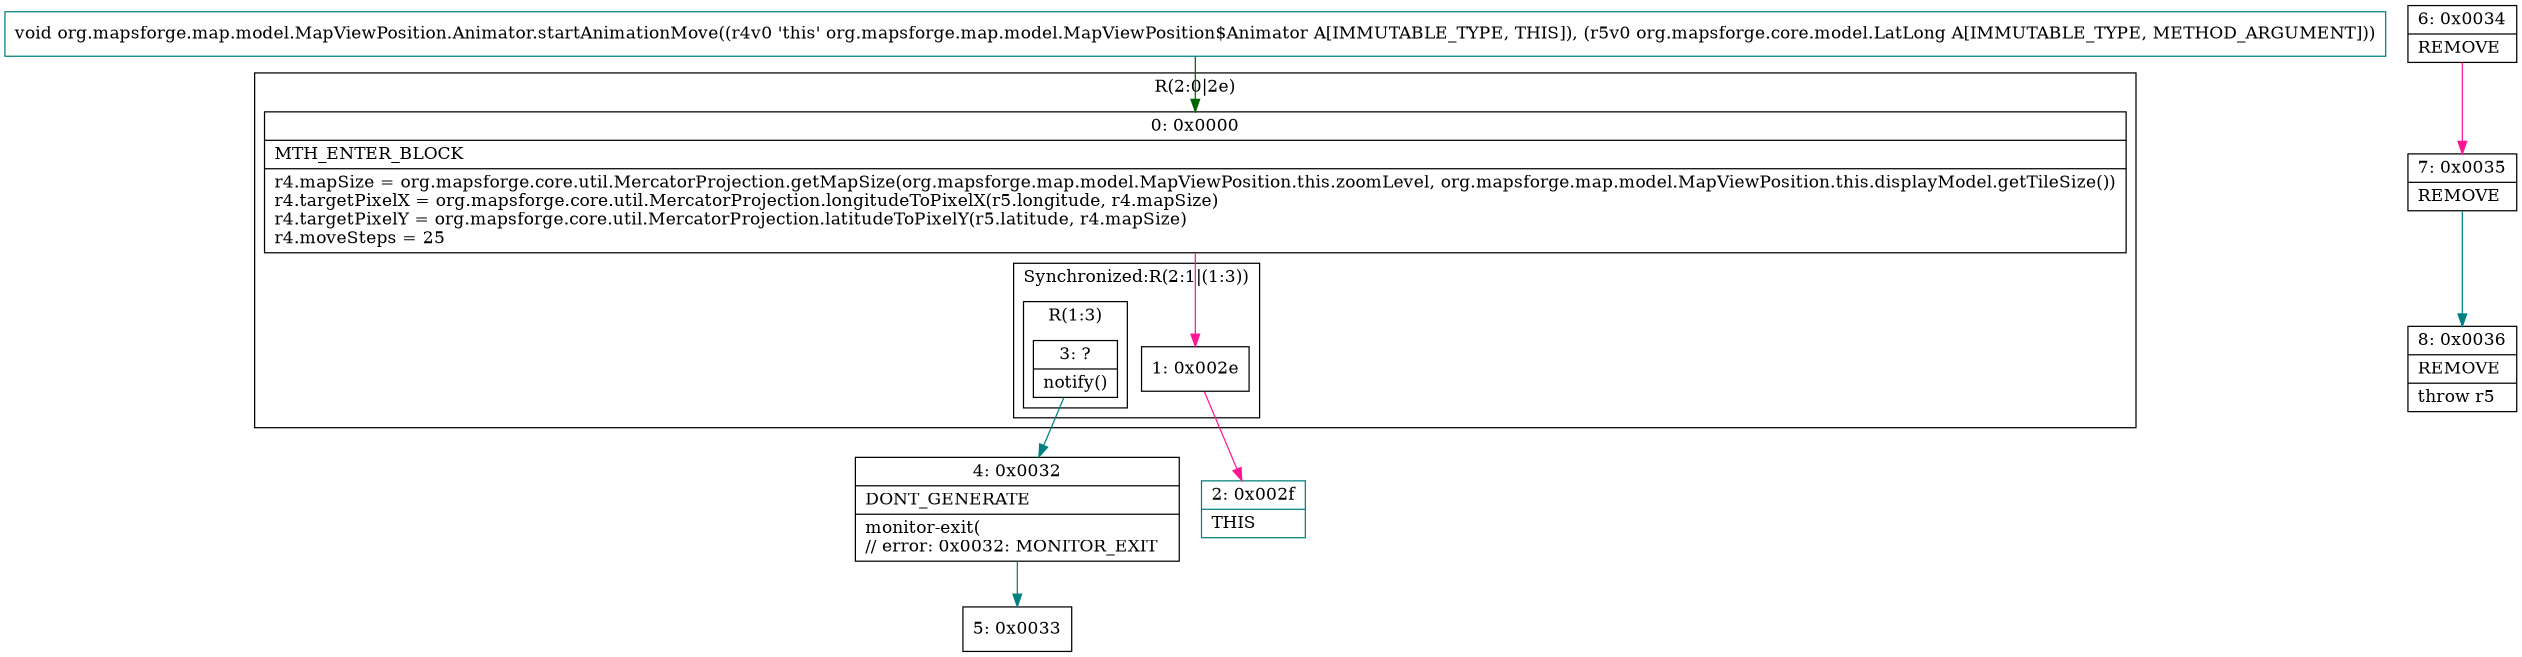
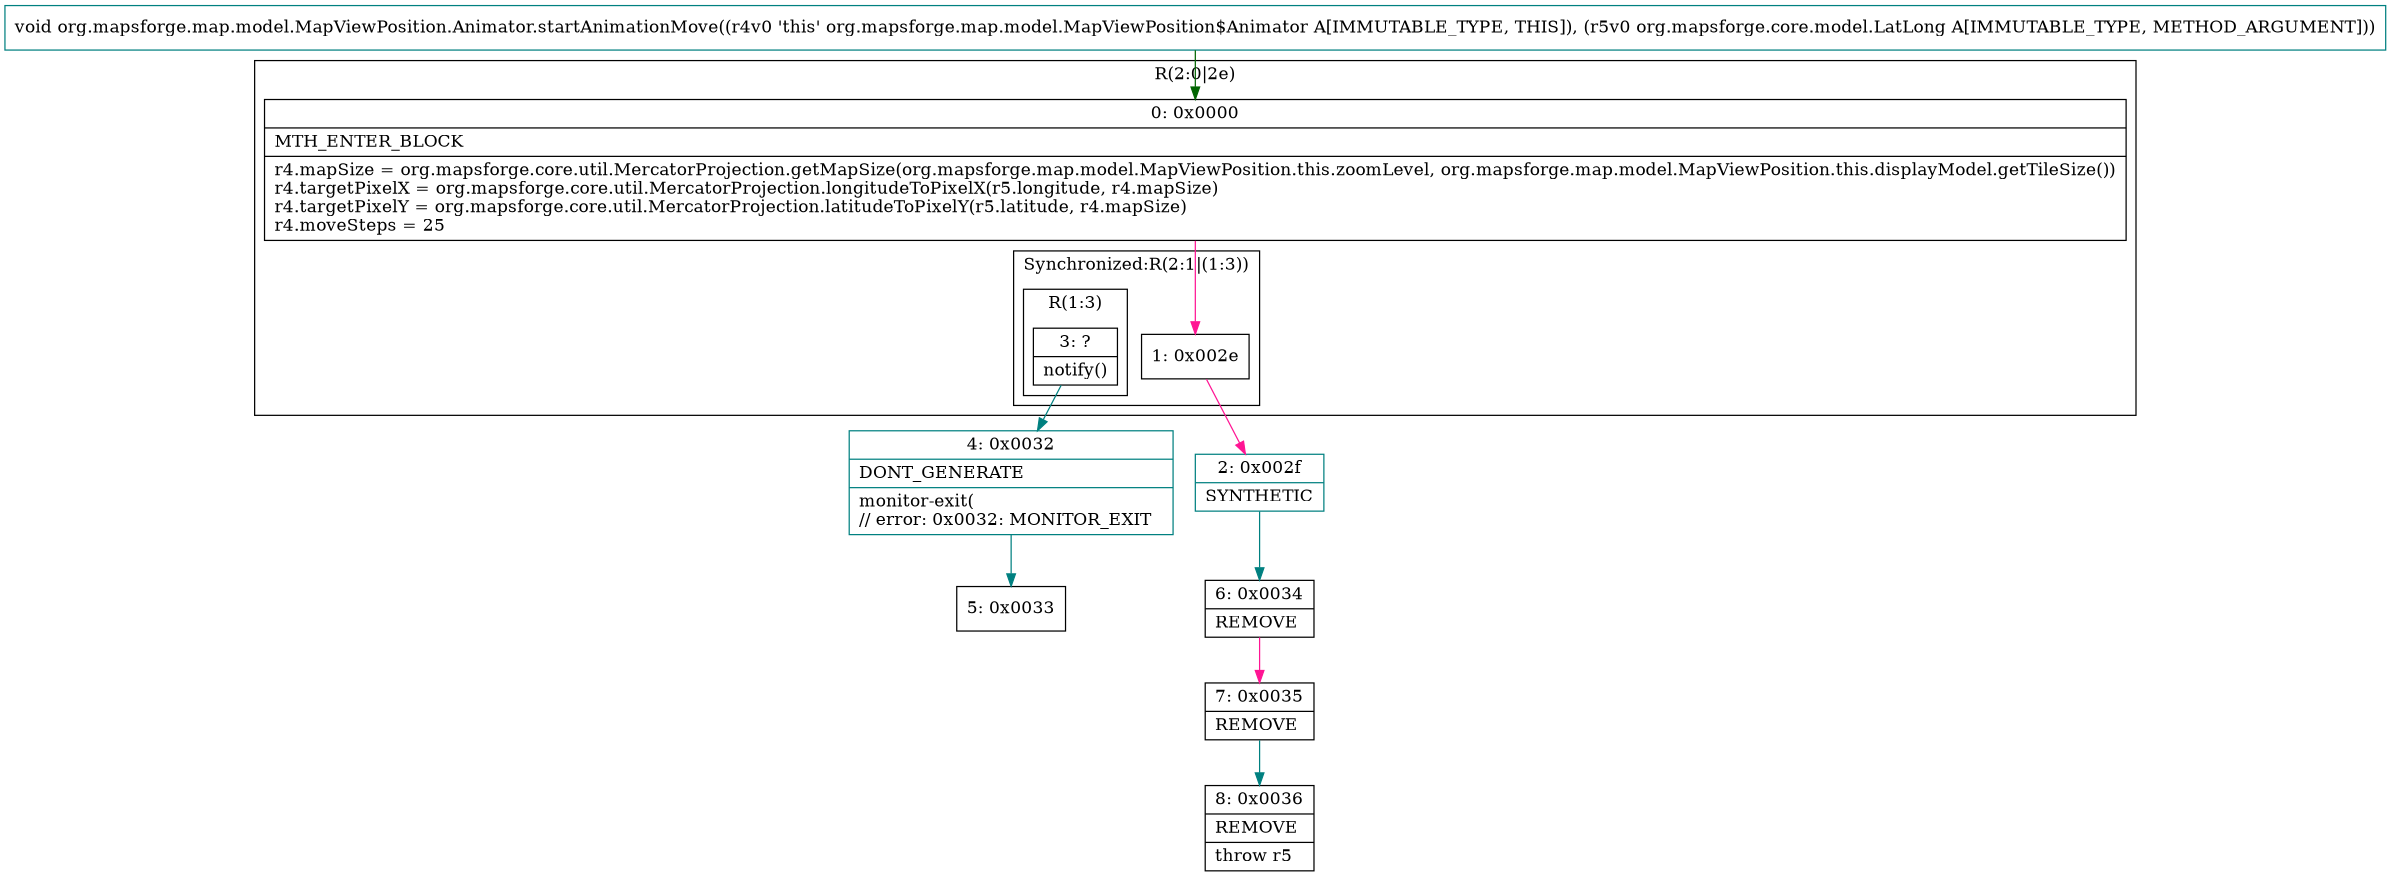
(1017, 509) -> (1011, 483)
(1234, 523) -> (1260, 496)
none -> (1260, 539)
